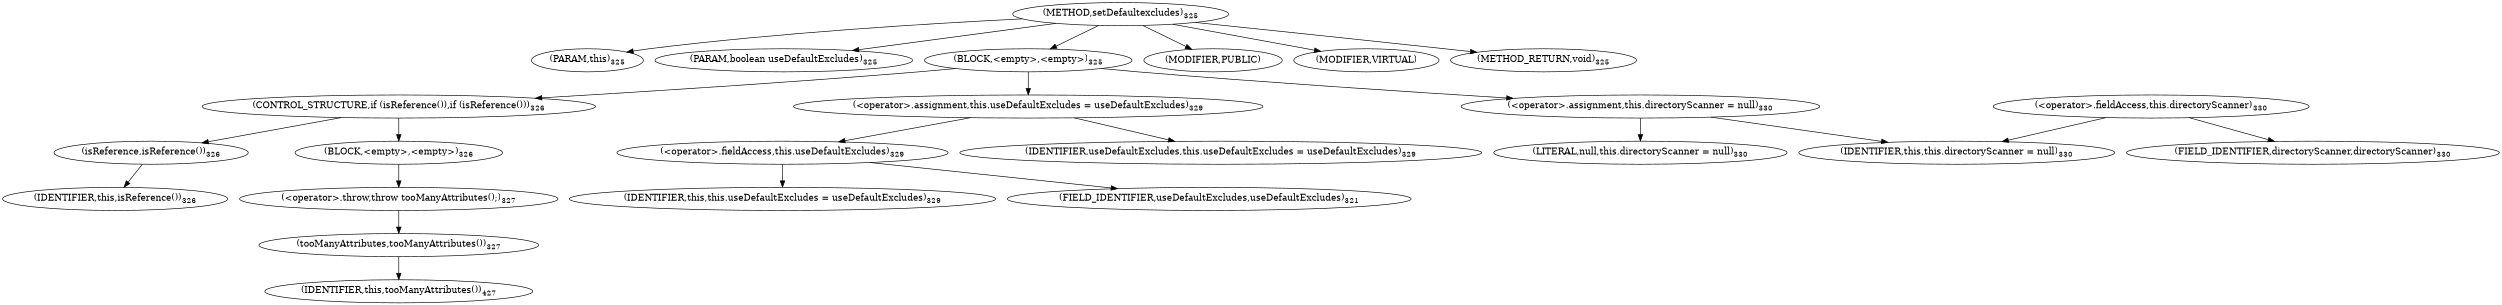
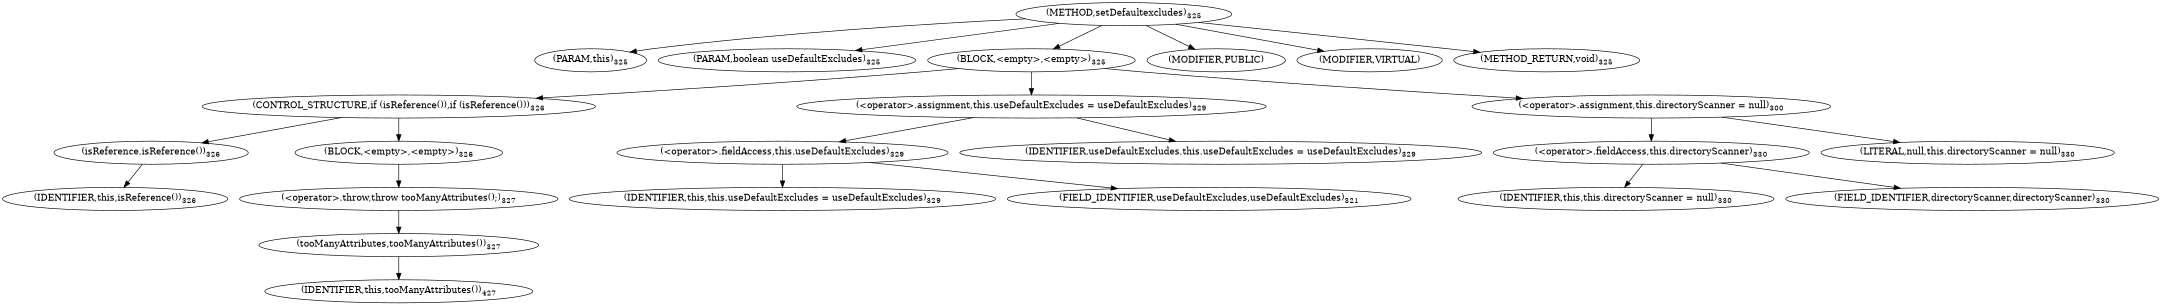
(1766, 106) -> (1777, 106)
(1796, 129) -> (1651, 126)
